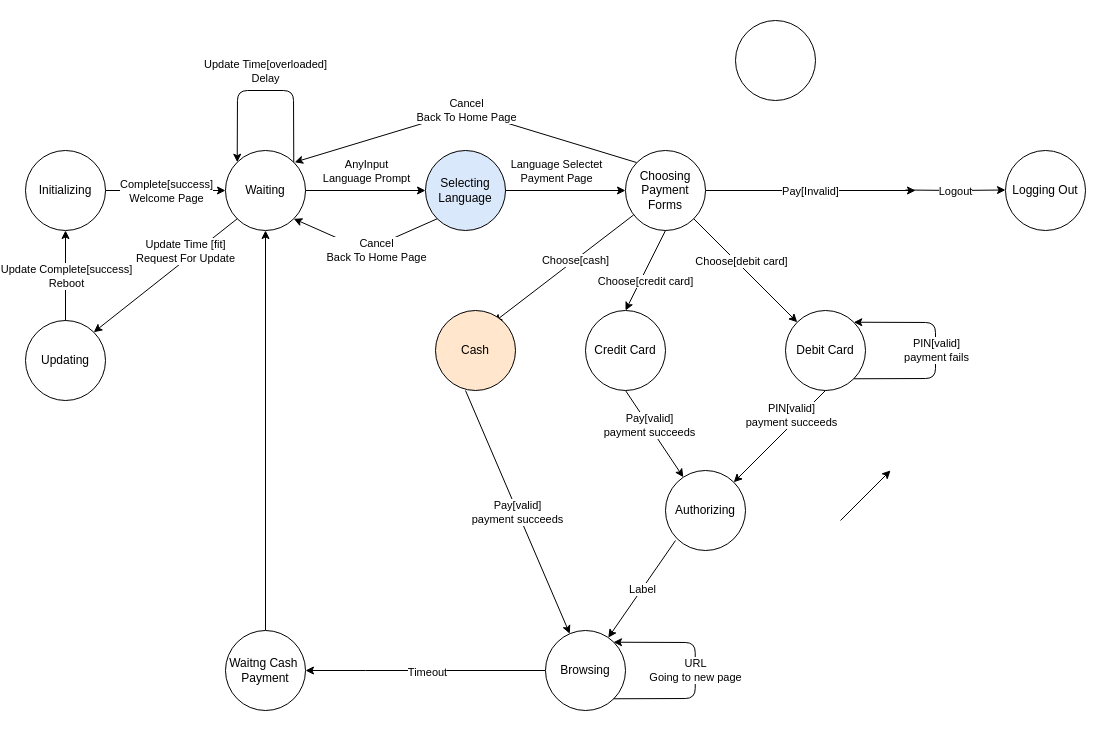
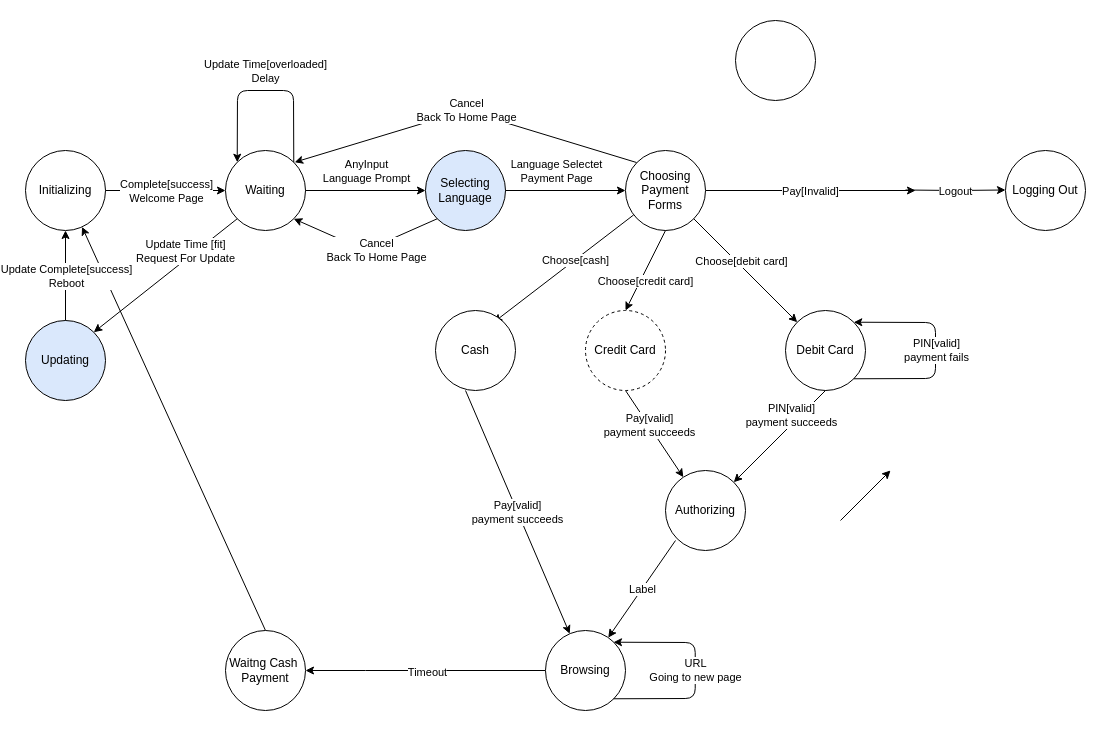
(476, 351) -> (476, 351)
(626, 351) -> (626, 351)
(66, 361) -> (66, 361)
(266, 434) -> (188, 460)
